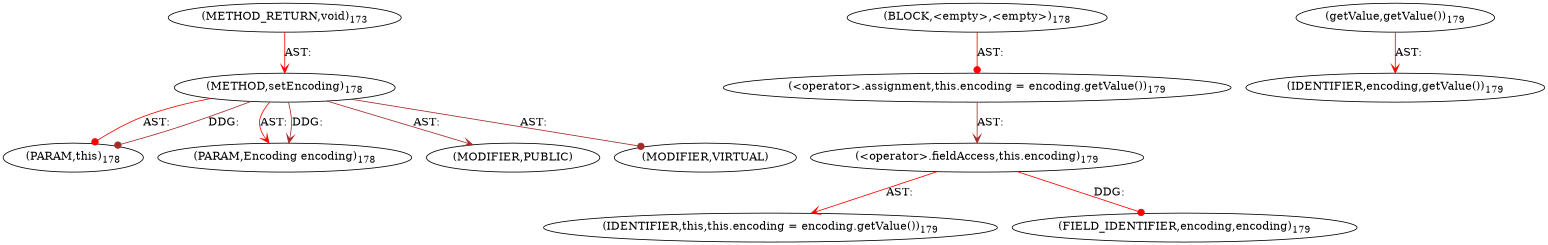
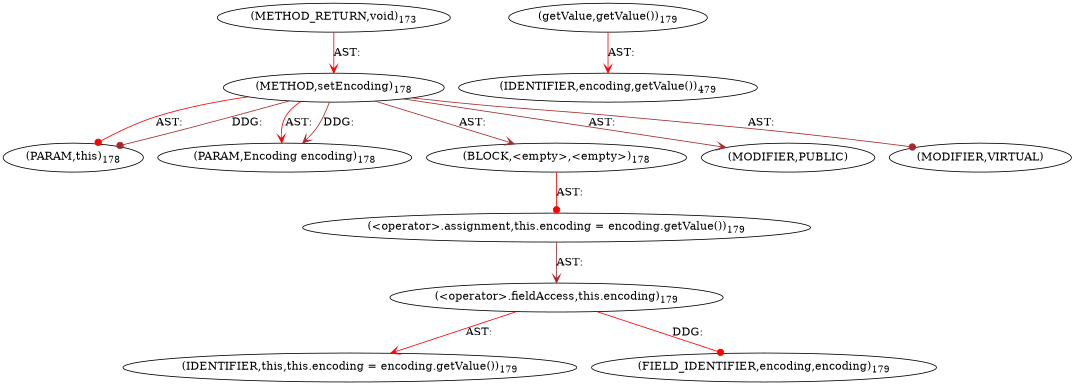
(1495, 86) -> (707, 86)
none -> (441, 121)
